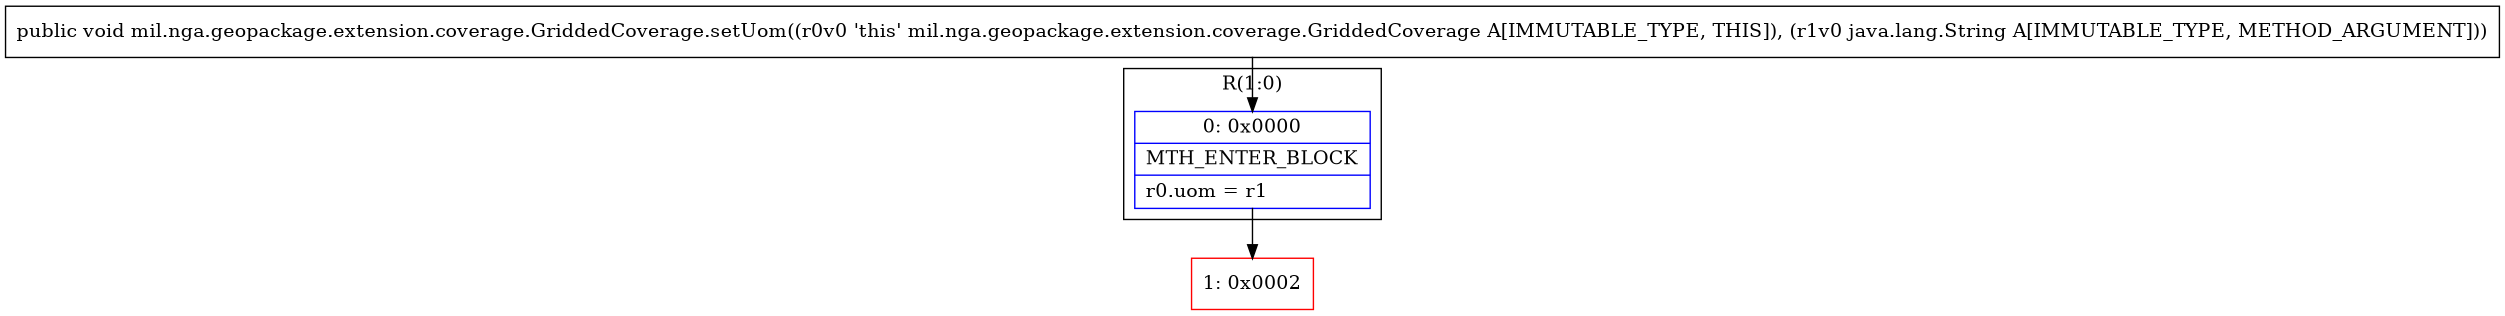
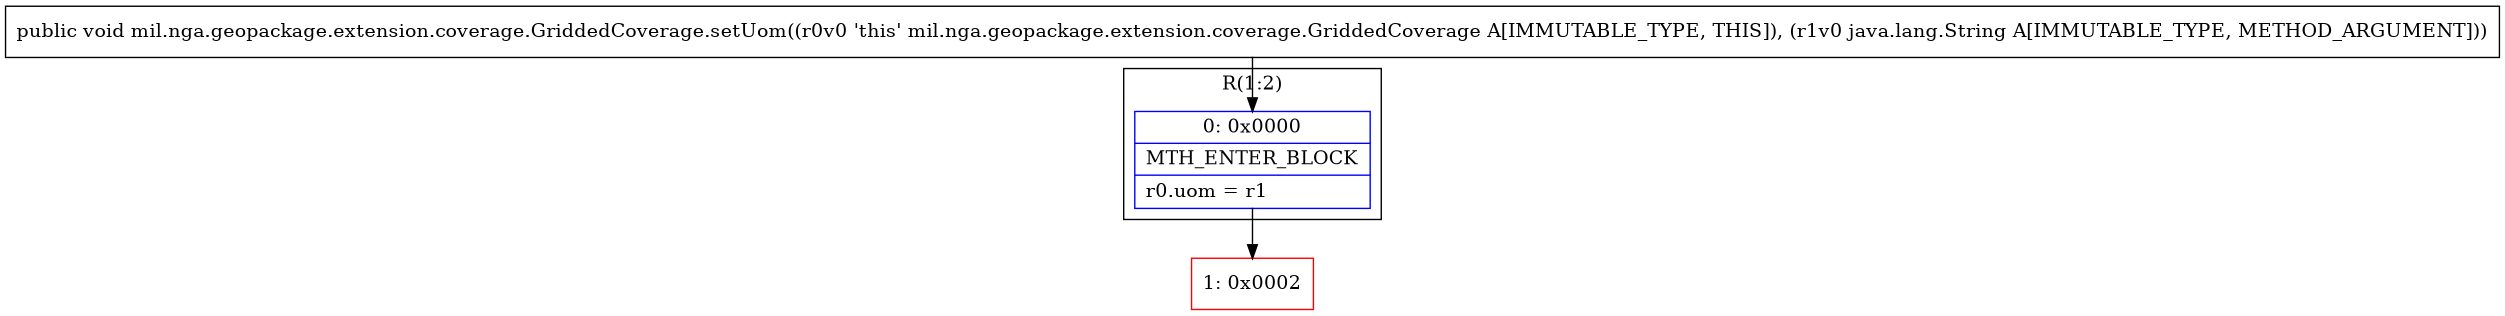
(1252, 84) -> (1252, 84)
